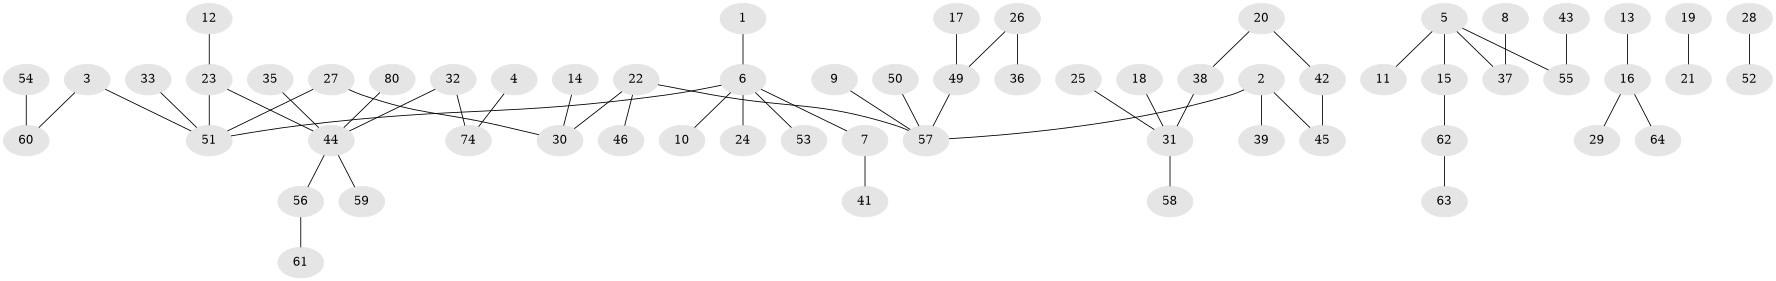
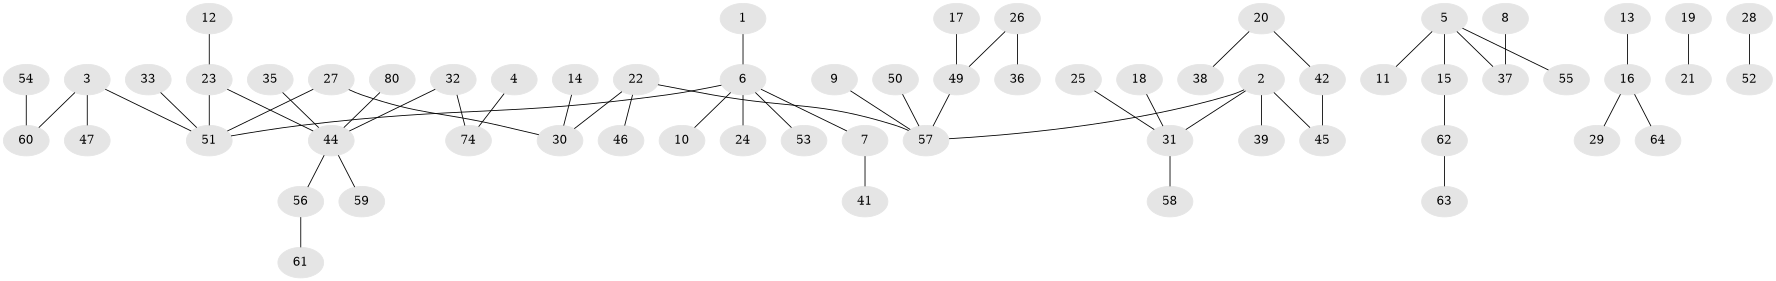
(1567, 19) -> none
(1184, 113) -> (1216, 110)
none -> (87, 141)
